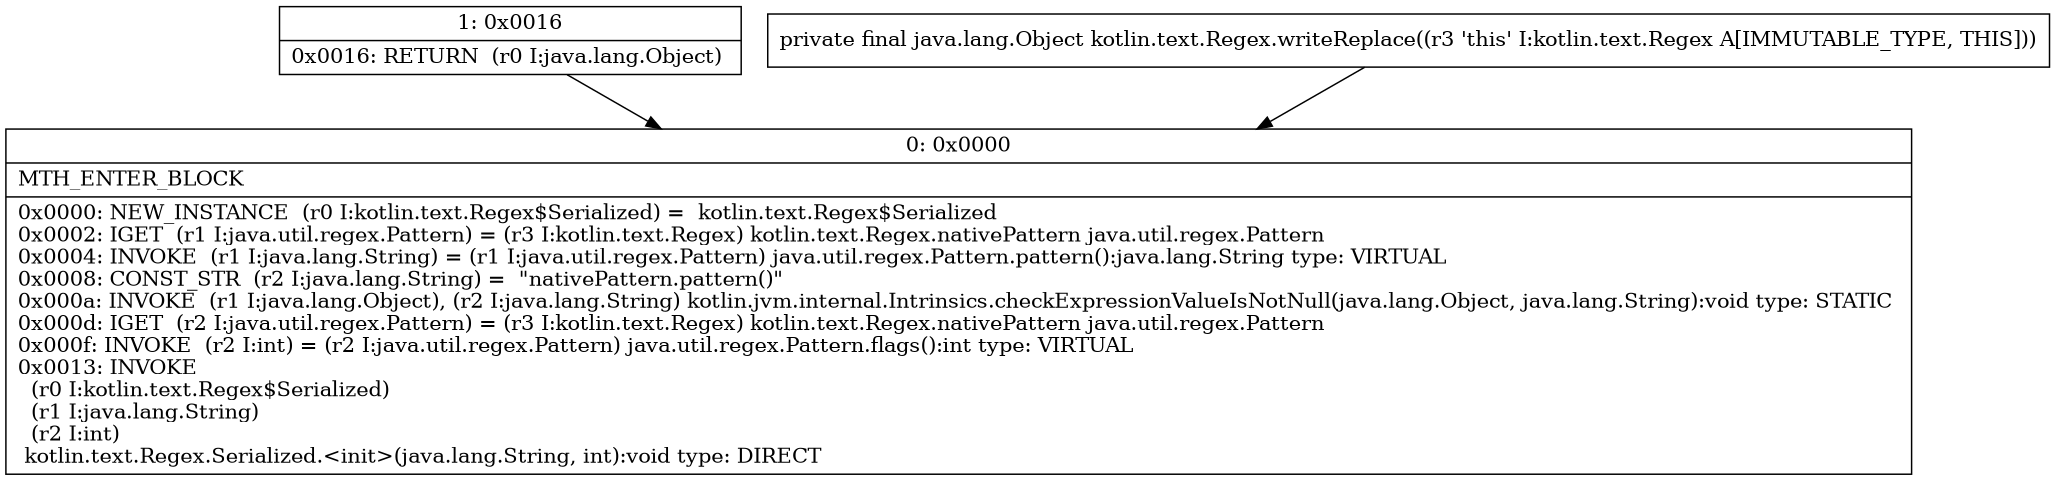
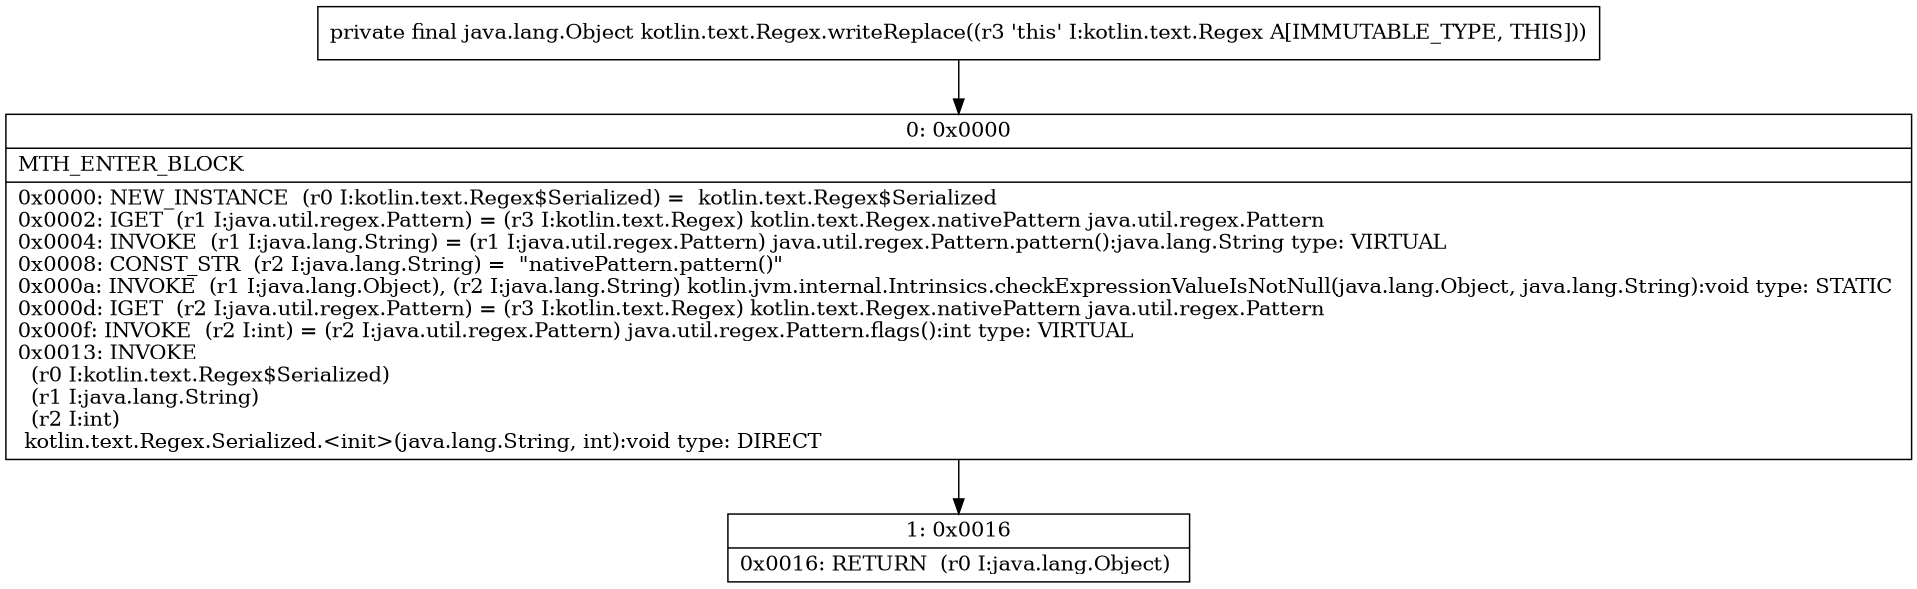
(608, 98) -> (959, 479)
